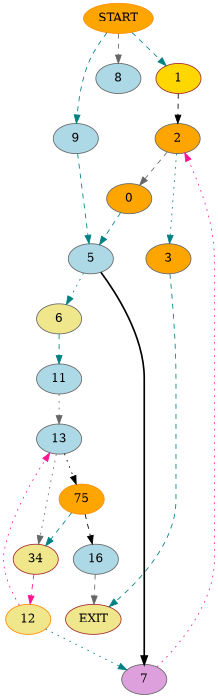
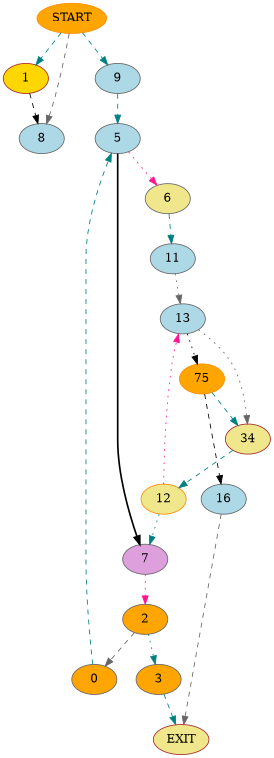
(178, 104) -> (33, 104)
(77, 285) -> (140, 165)
(33, 585) -> (209, 467)
